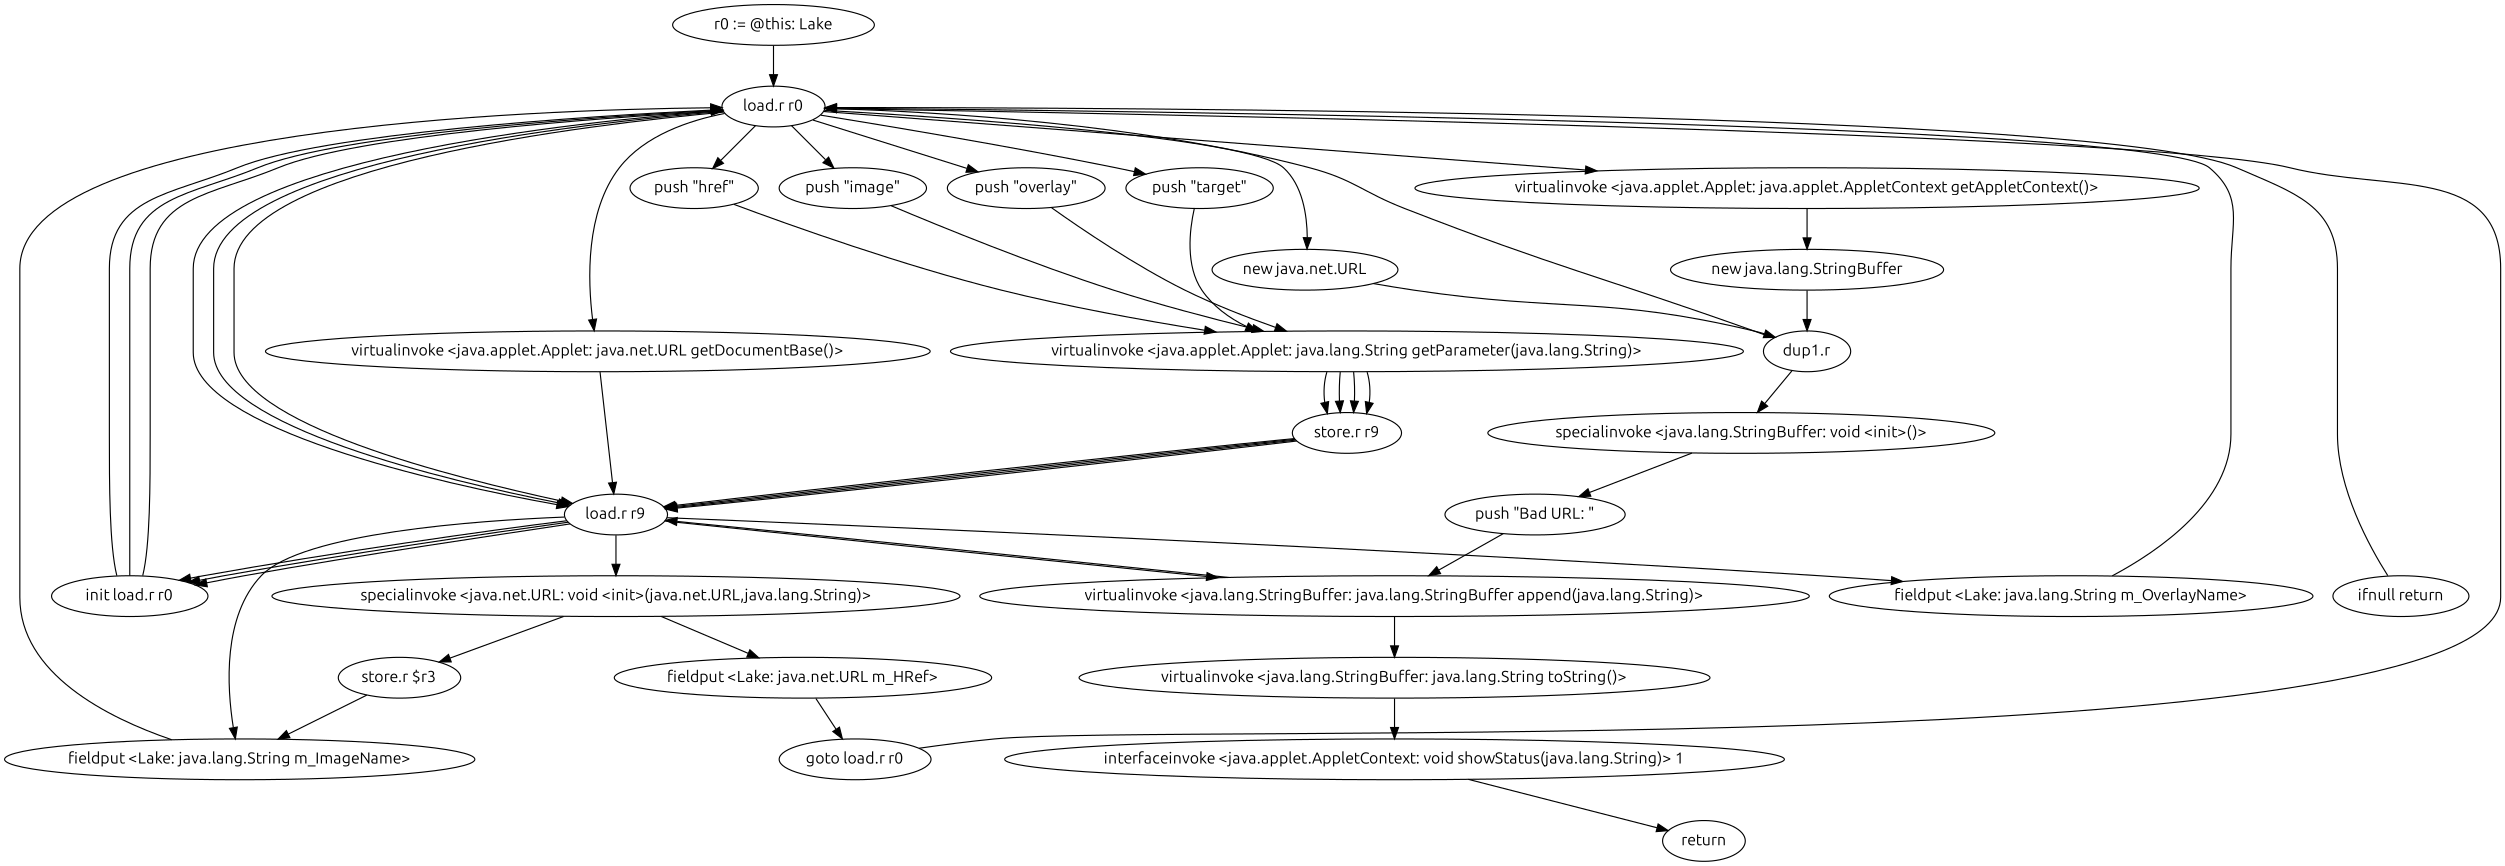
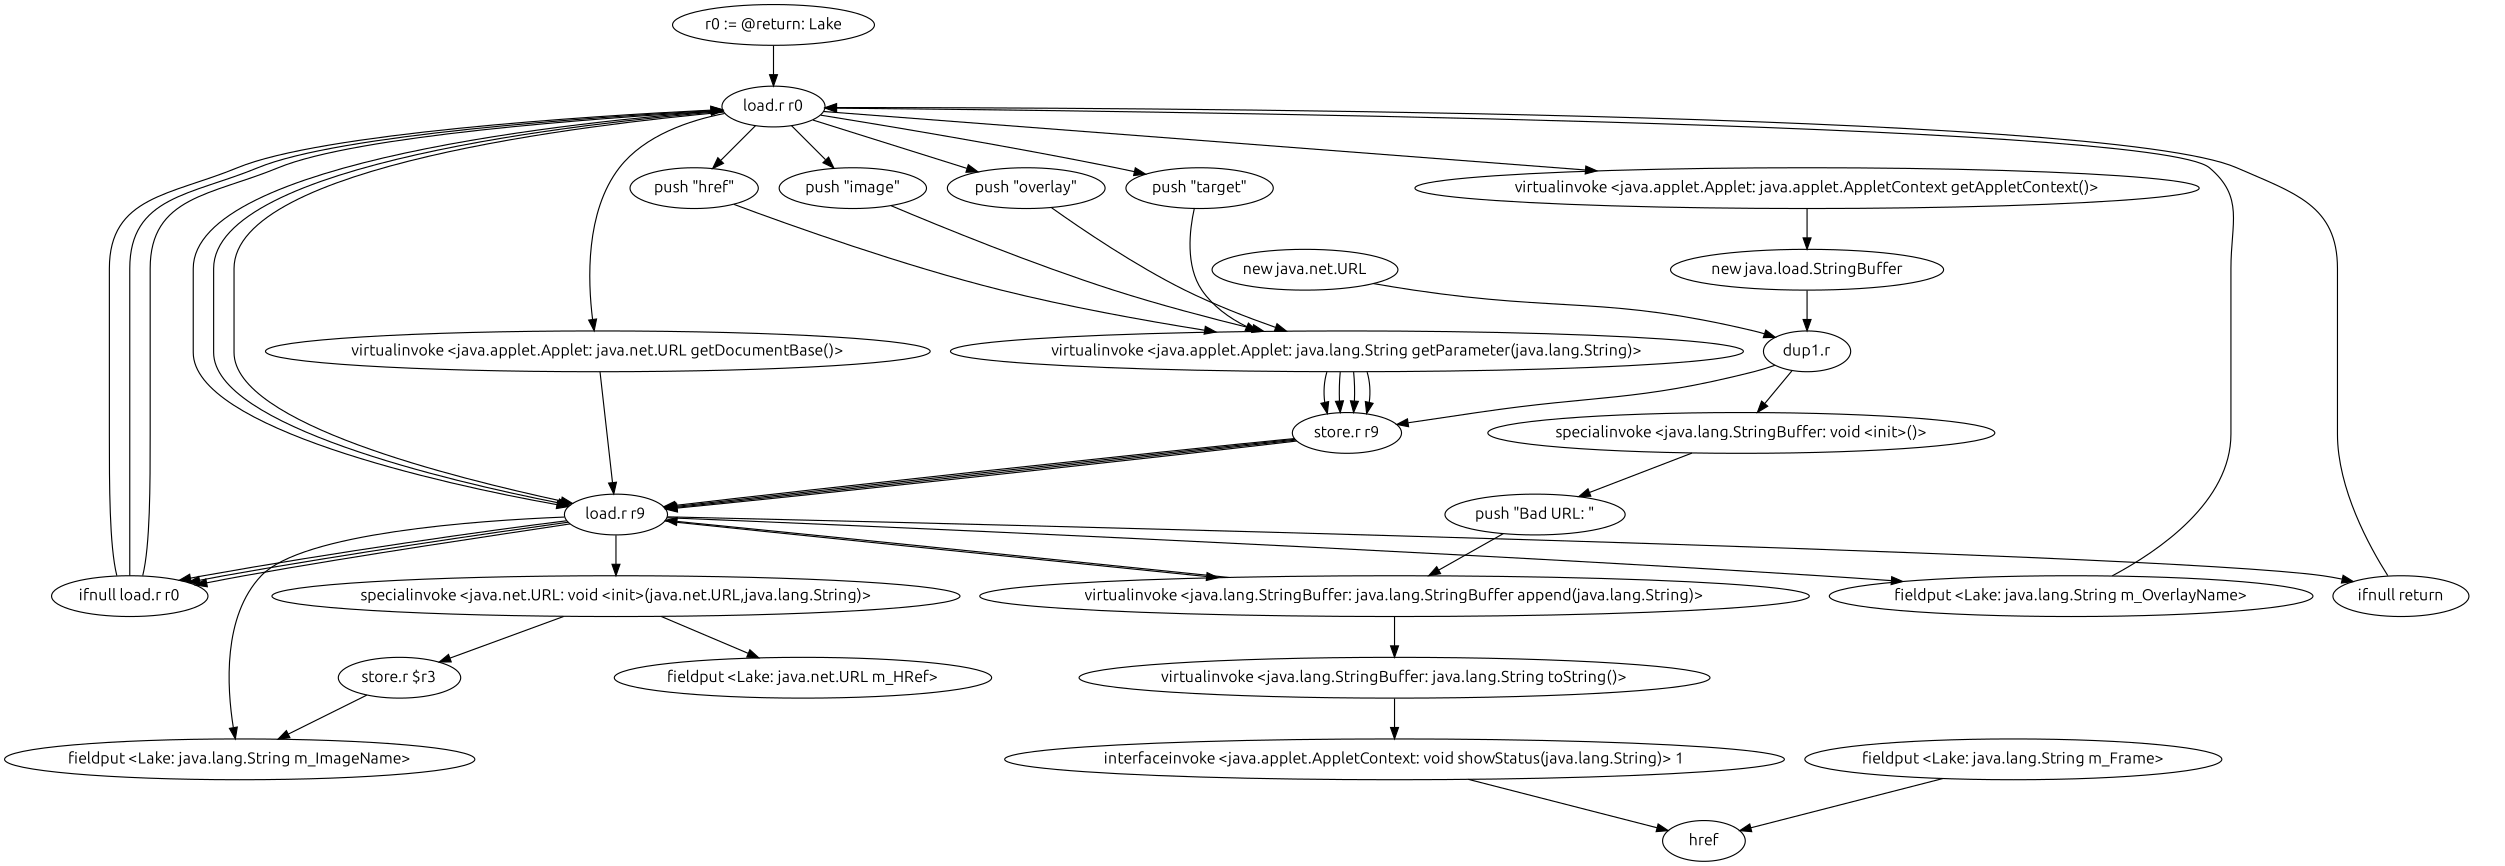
(774, 25) -> (774, 25)
(1094, 131) -> none
(1318, 170) -> (1592, 399)
(78, 199) -> none
(1807, 270) -> (1807, 270)
none -> (1463, 538)
(130, 596) -> (130, 596)
(855, 759) -> none
none -> (2013, 759)
(1704, 841) -> (1704, 841)
